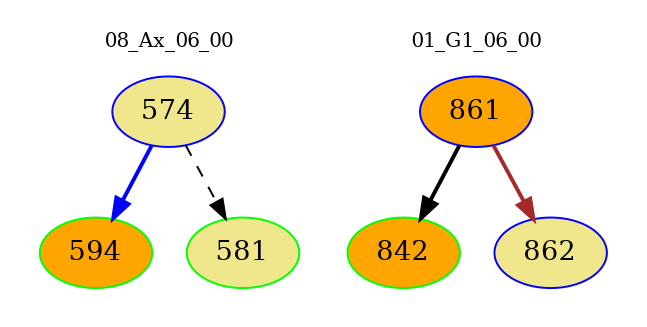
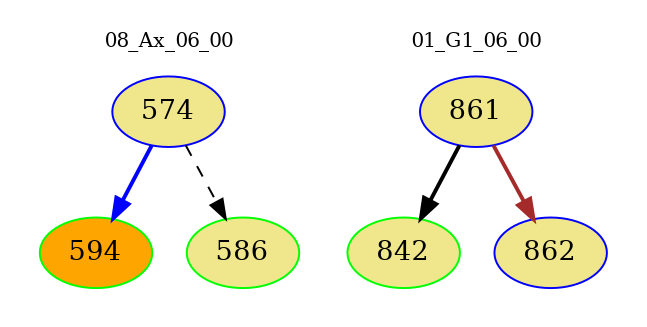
(476, 112) -> (476, 112)
(243, 253) -> (243, 253)
(404, 253) -> (404, 253)
